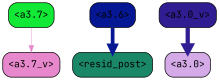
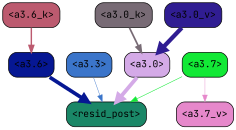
none -> (31, 15)
none -> (124, 15)
none -> (89, 65)
none -> (129, 87)
none -> (159, 88)
